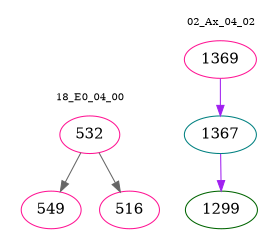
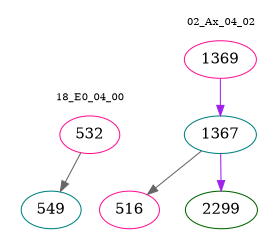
(107, 168) -> (183, 166)
(51, 210) -> (51, 210)
(221, 210) -> (221, 210)
